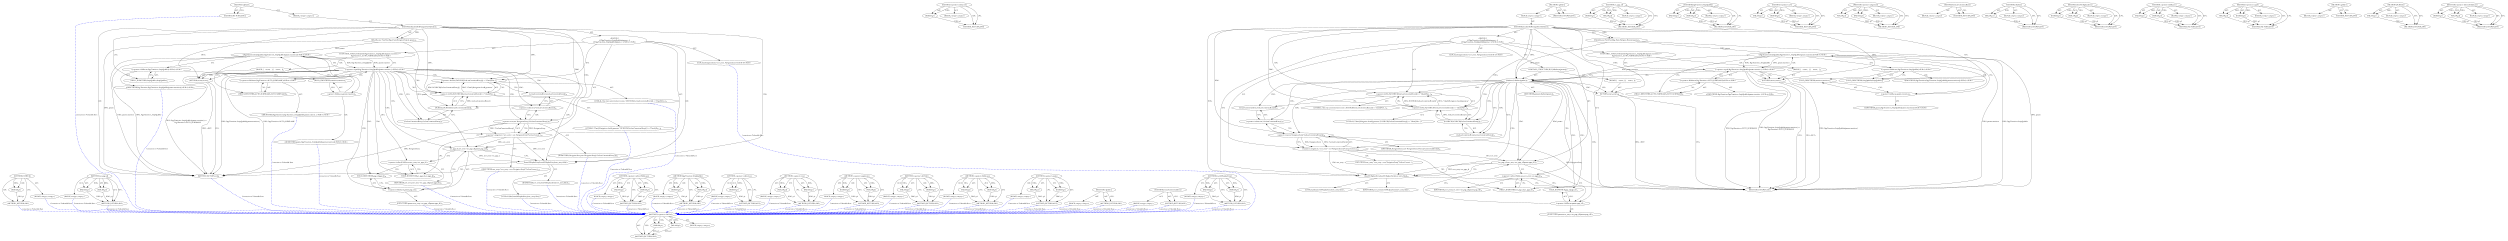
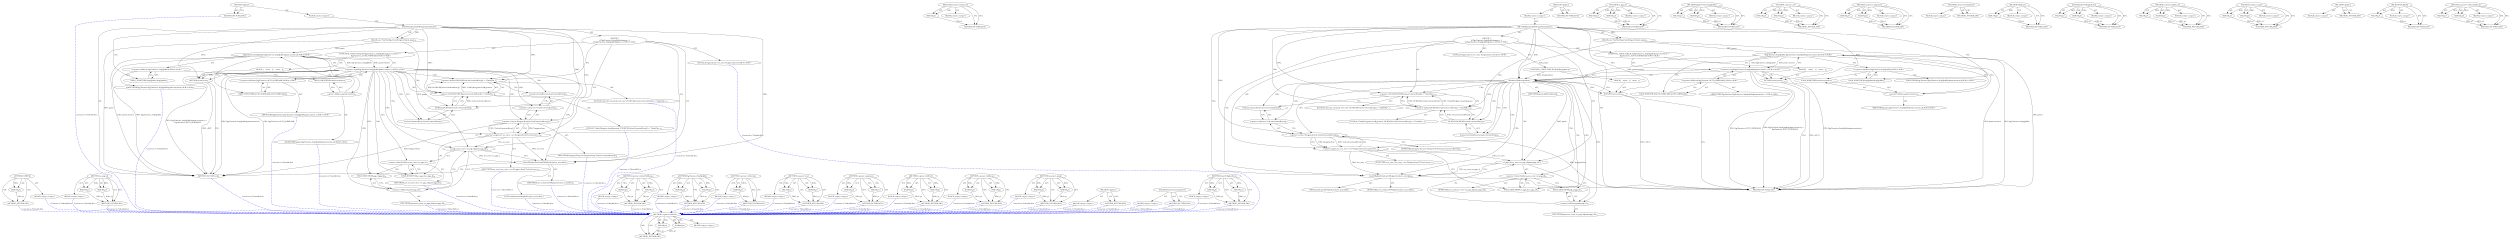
(1536, 75) -> (1545, 75)
